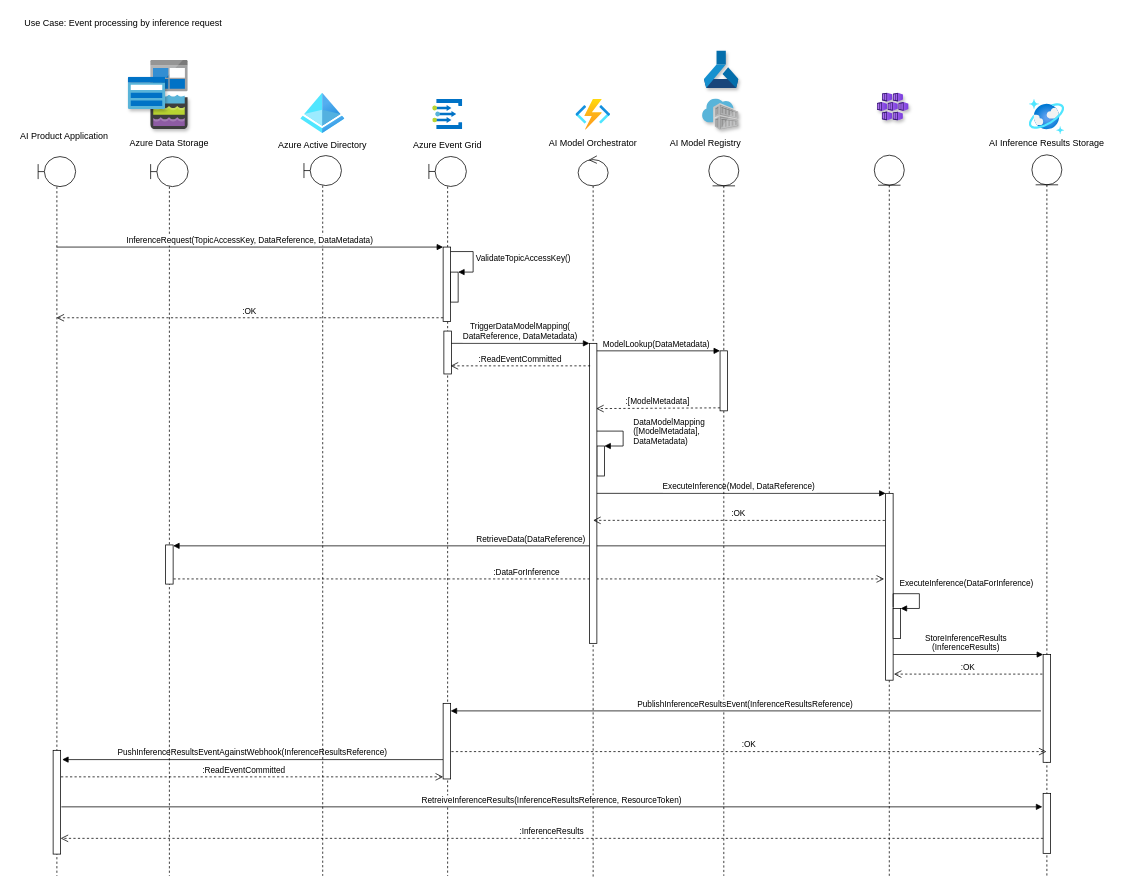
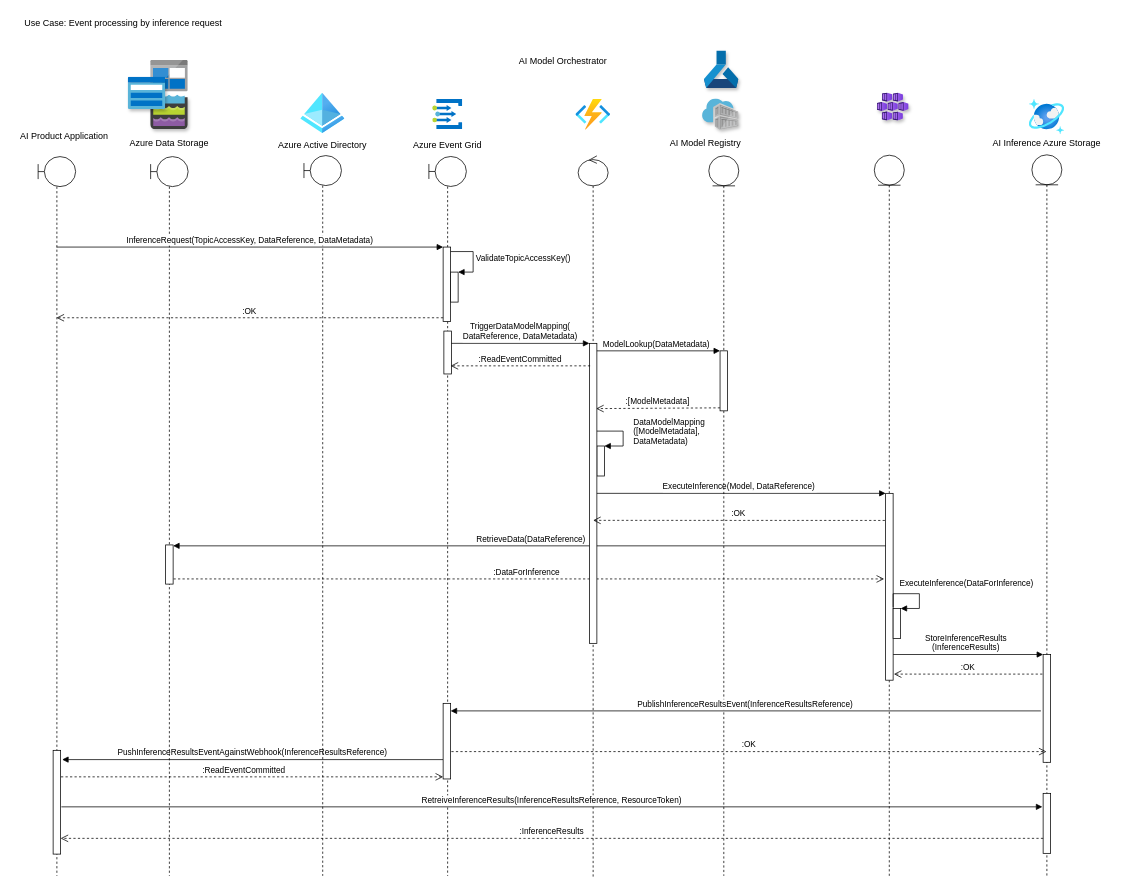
(593, 143) -> (563, 60)
(1046, 143) -> (1046, 143)
